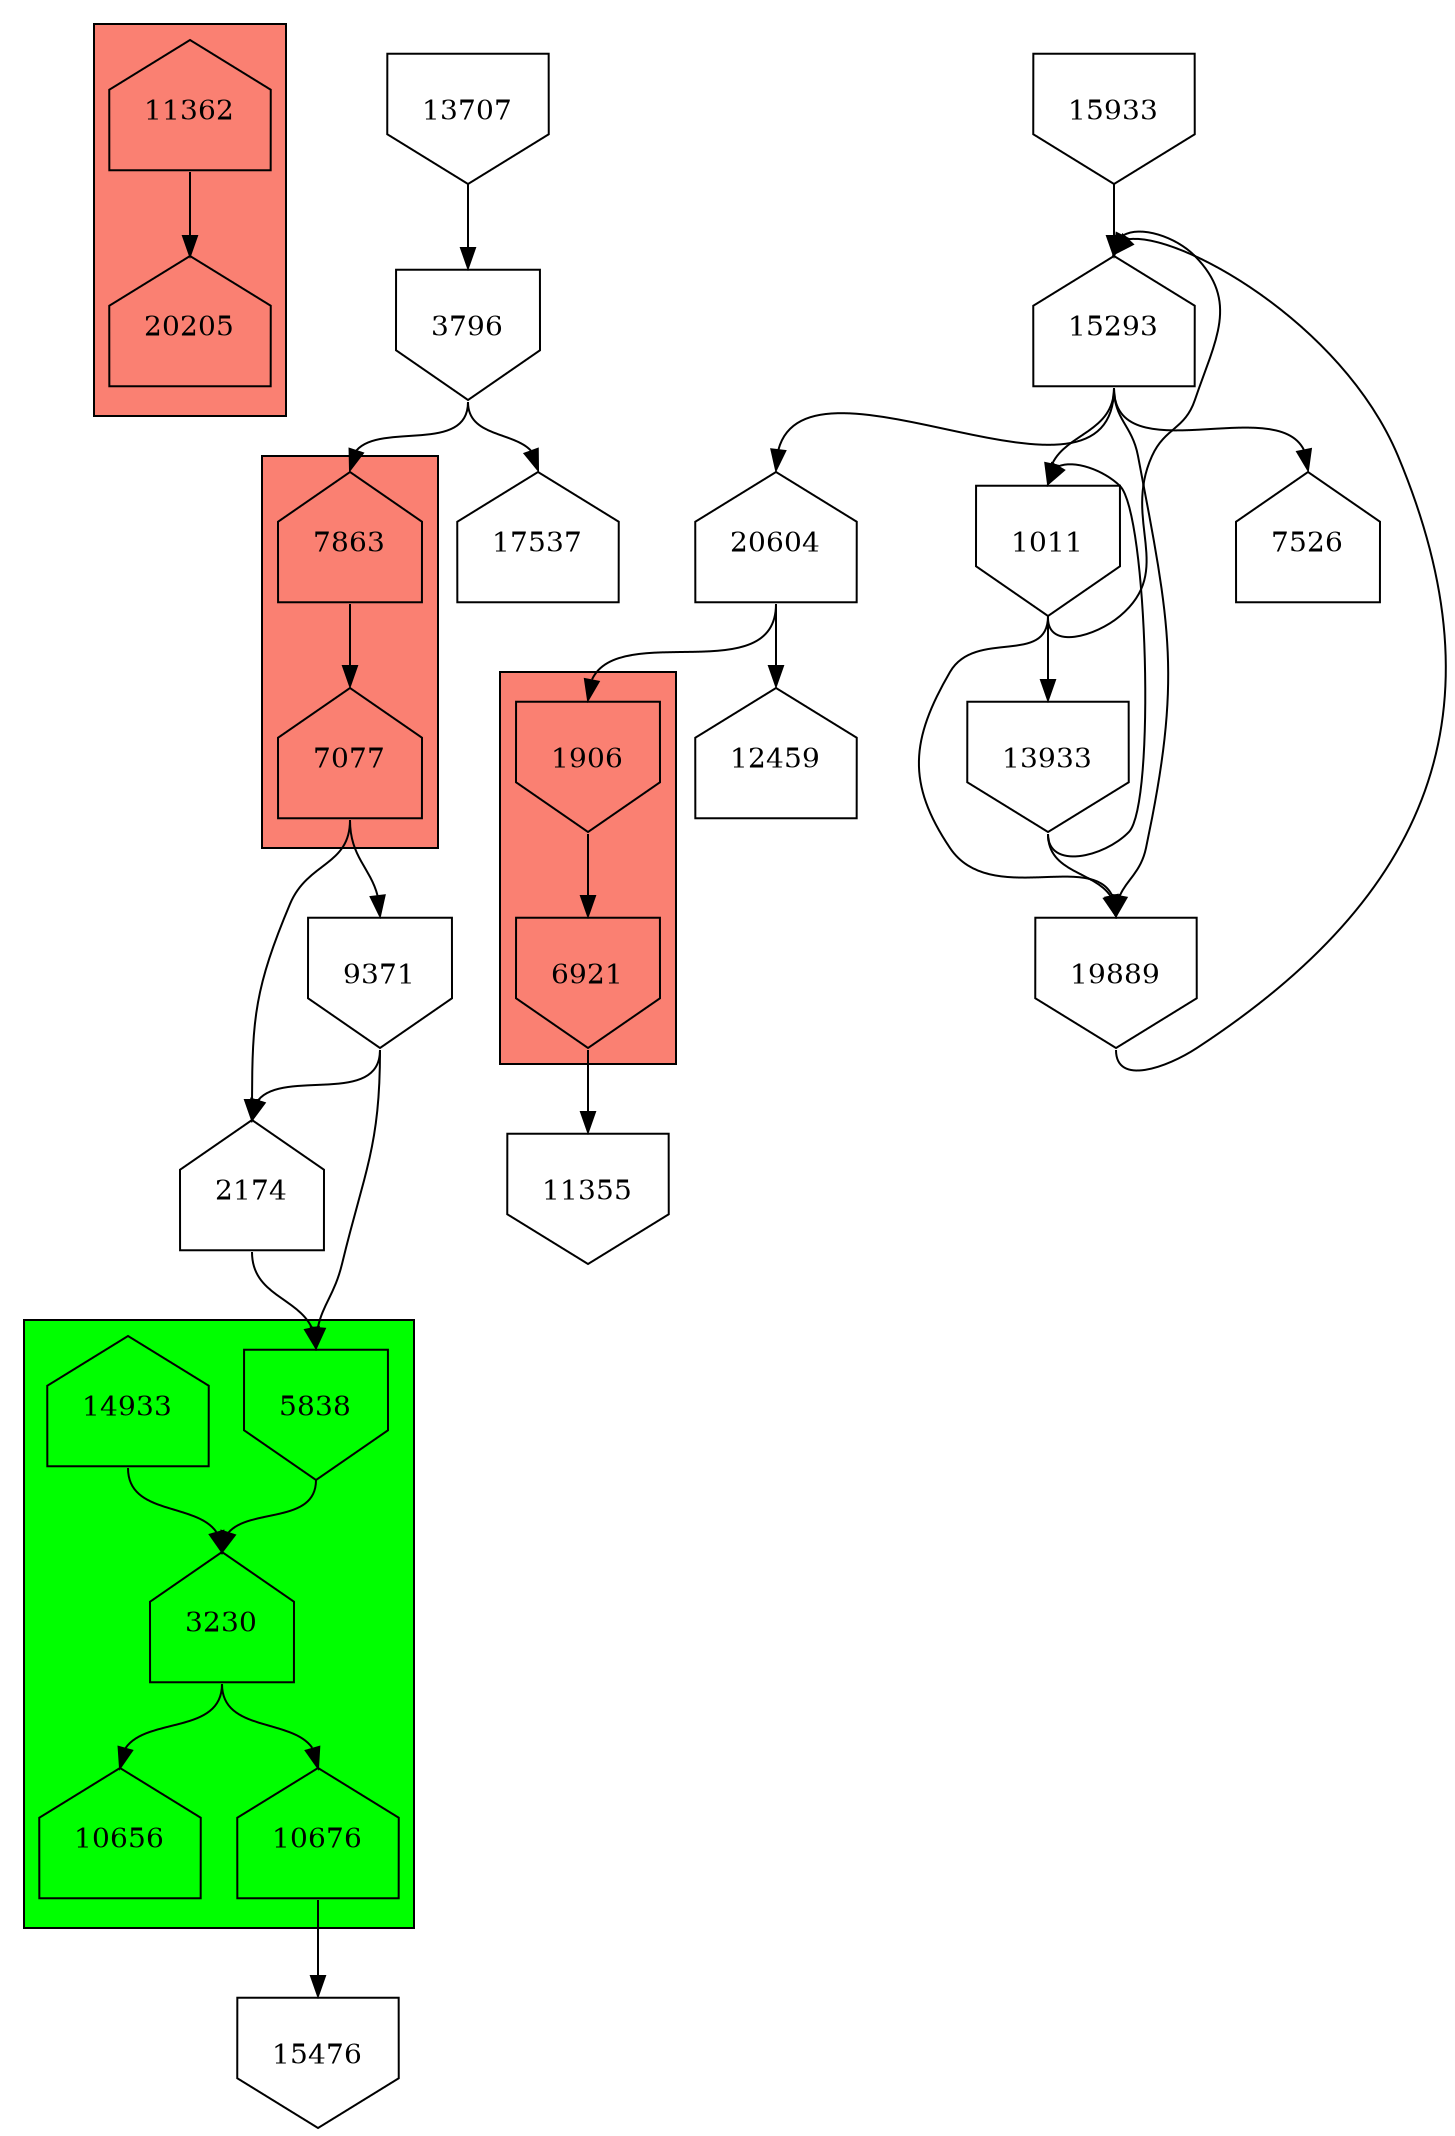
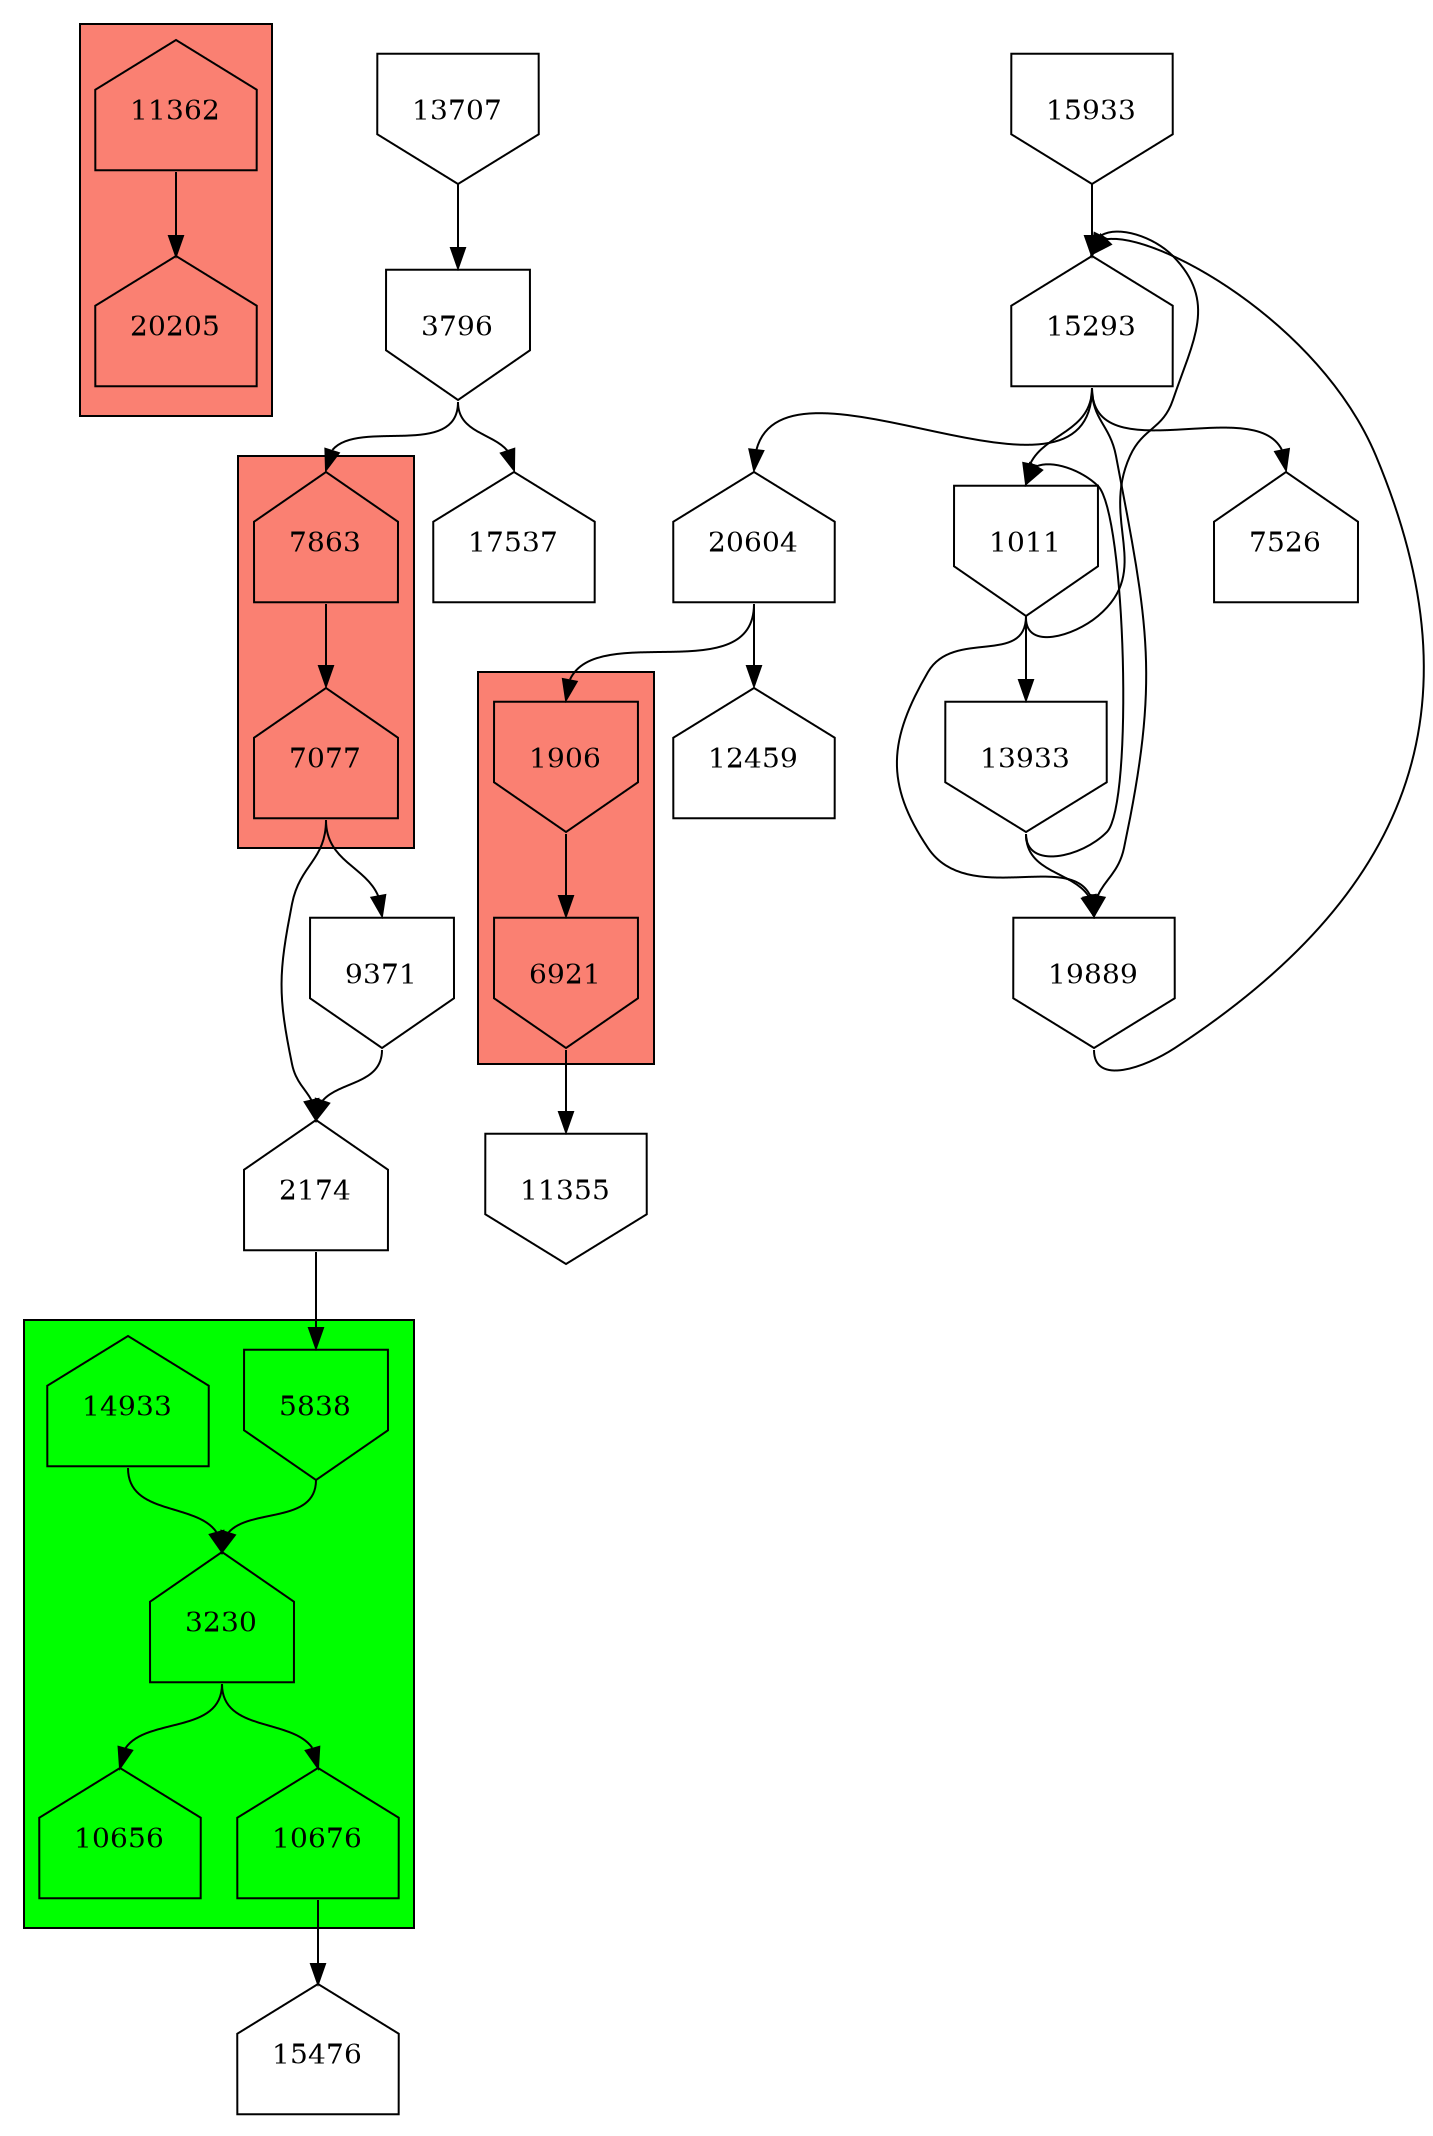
(361, 1191) -> none
(318, 2056) -> (318, 2056)
